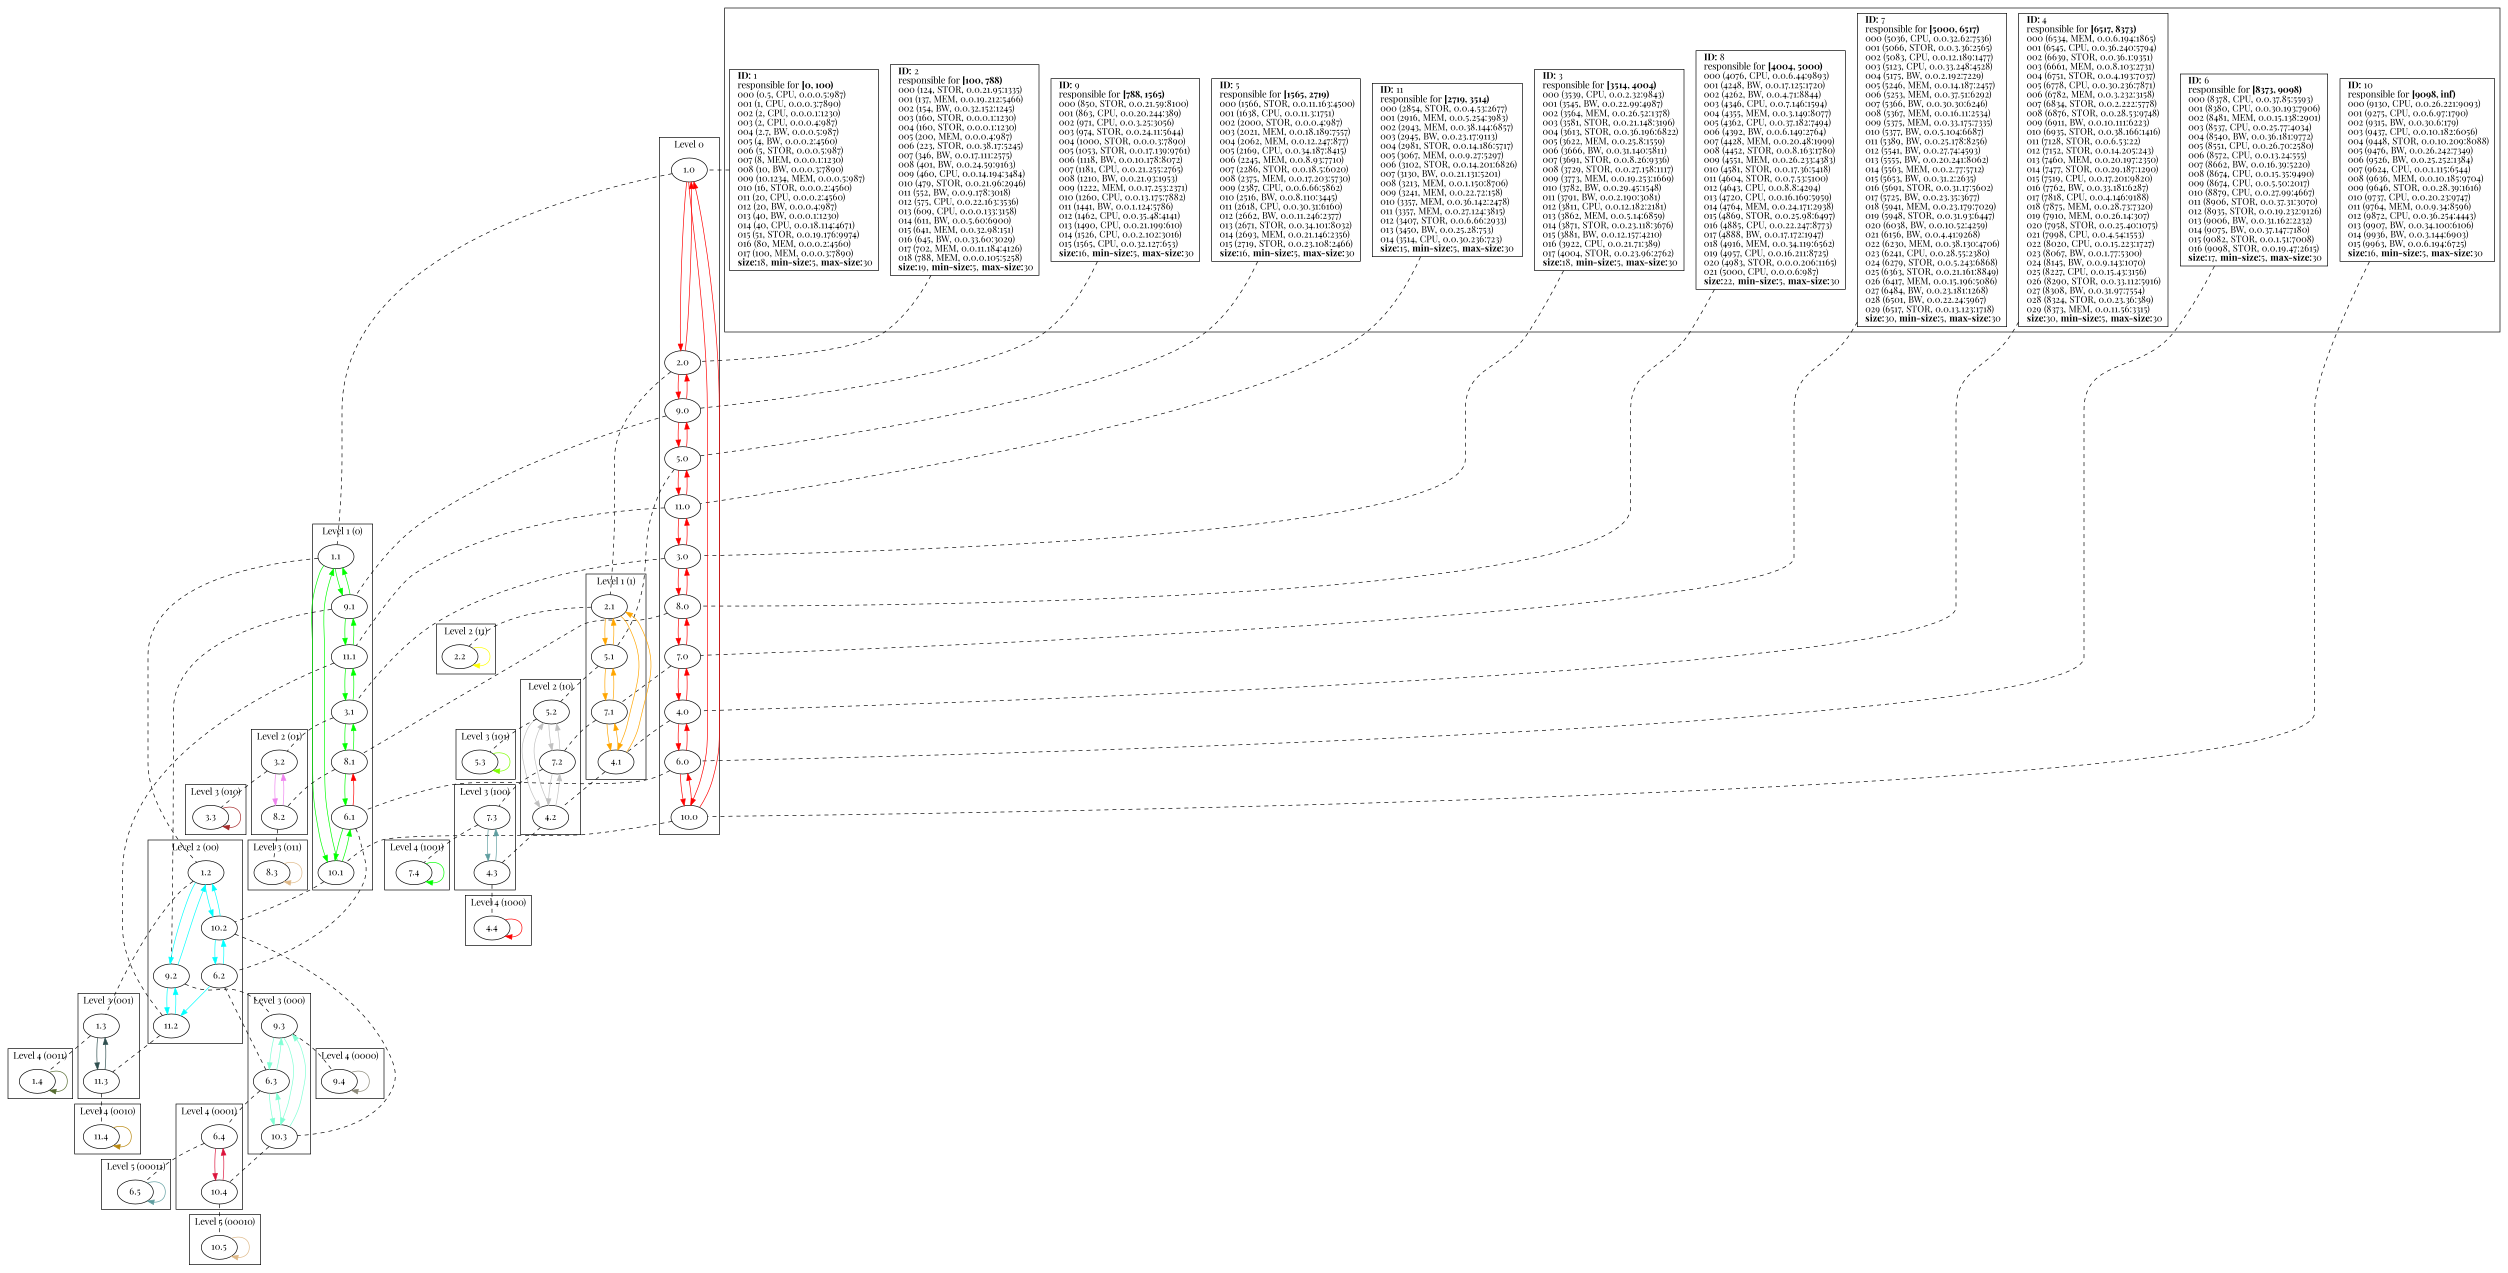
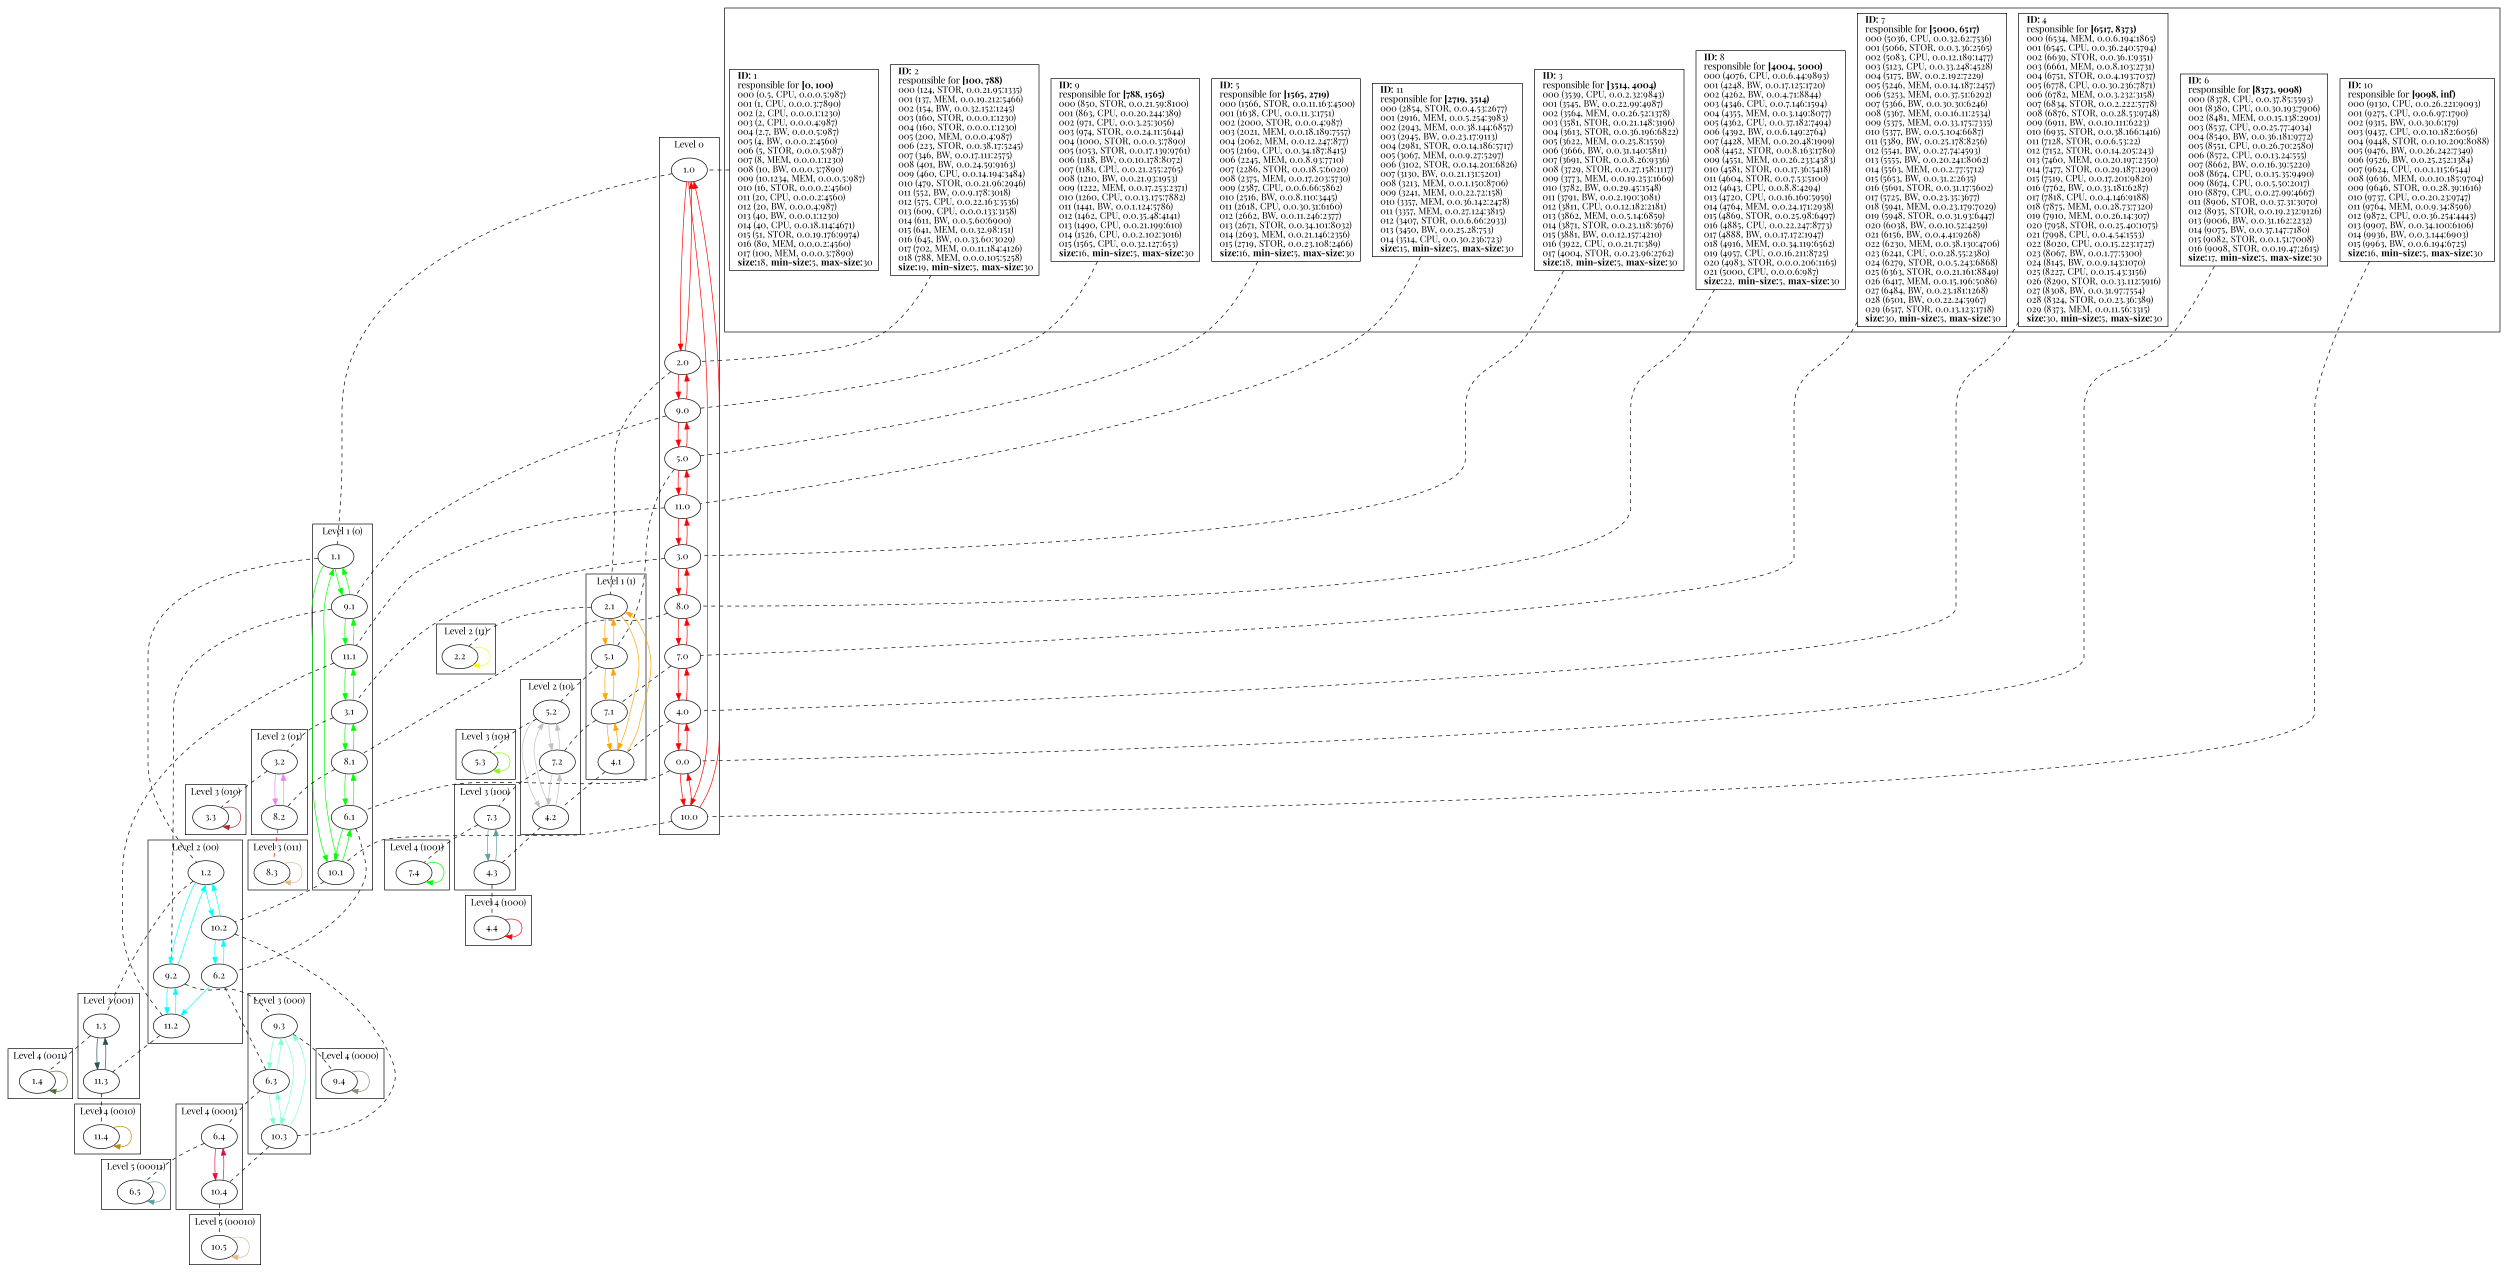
(683, 762) -> (683, 762)
(354, 793) -> (354, 793)
(276, 845) -> (276, 845)
